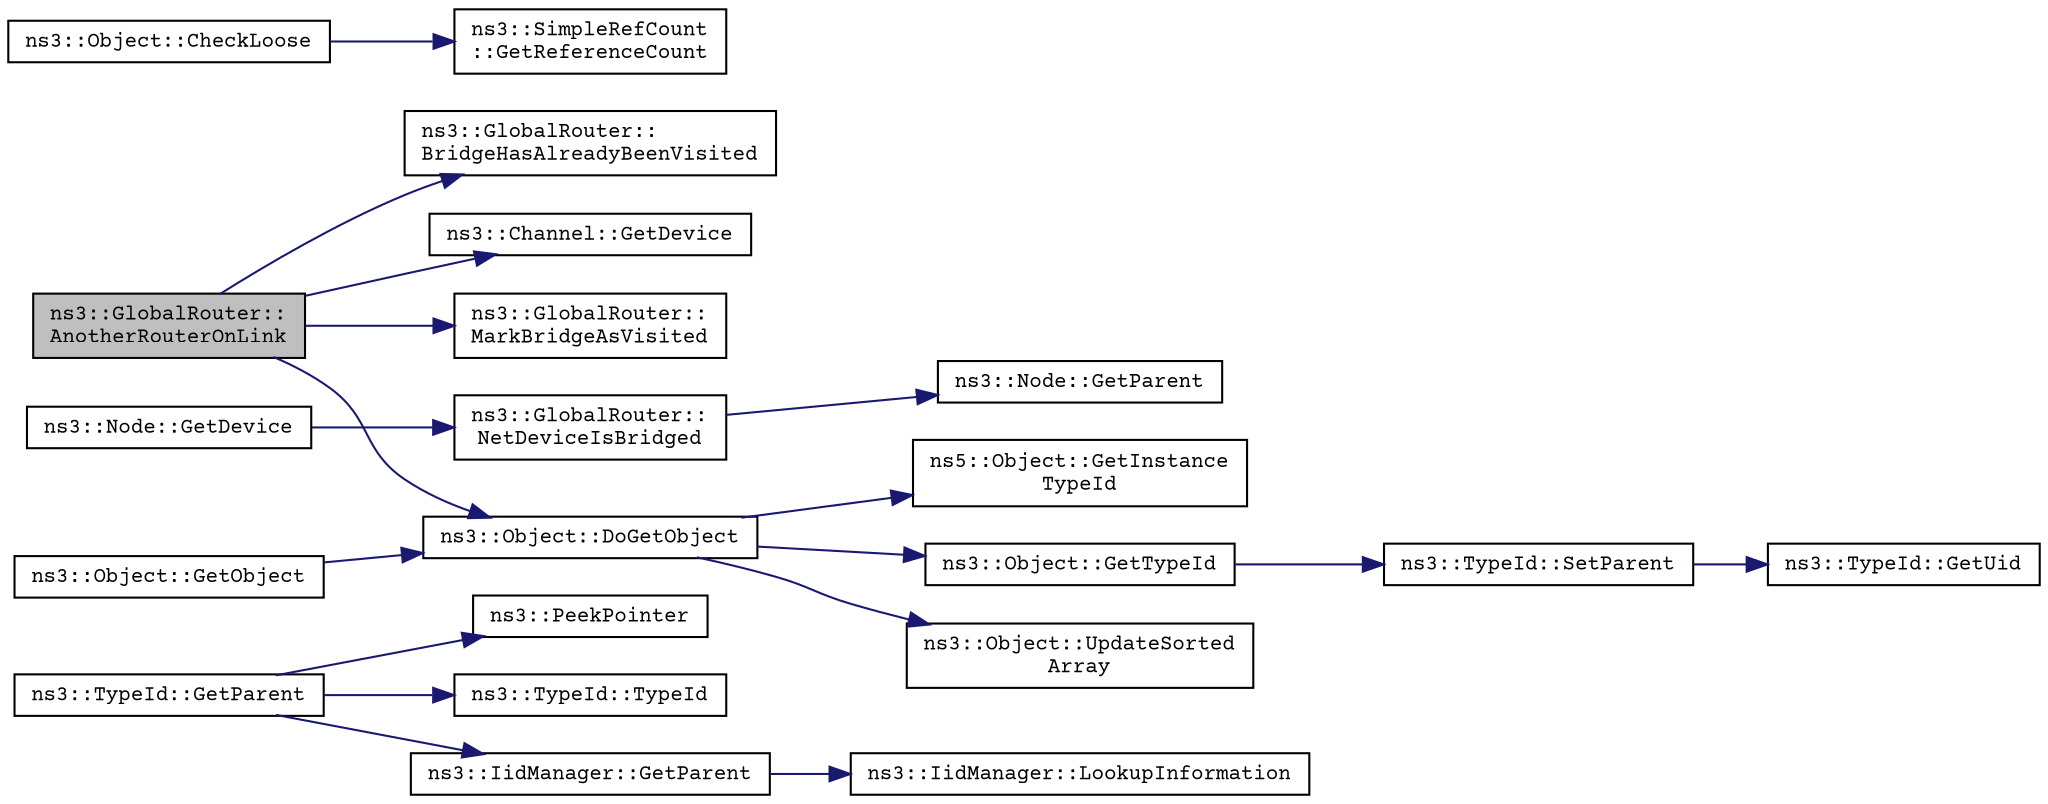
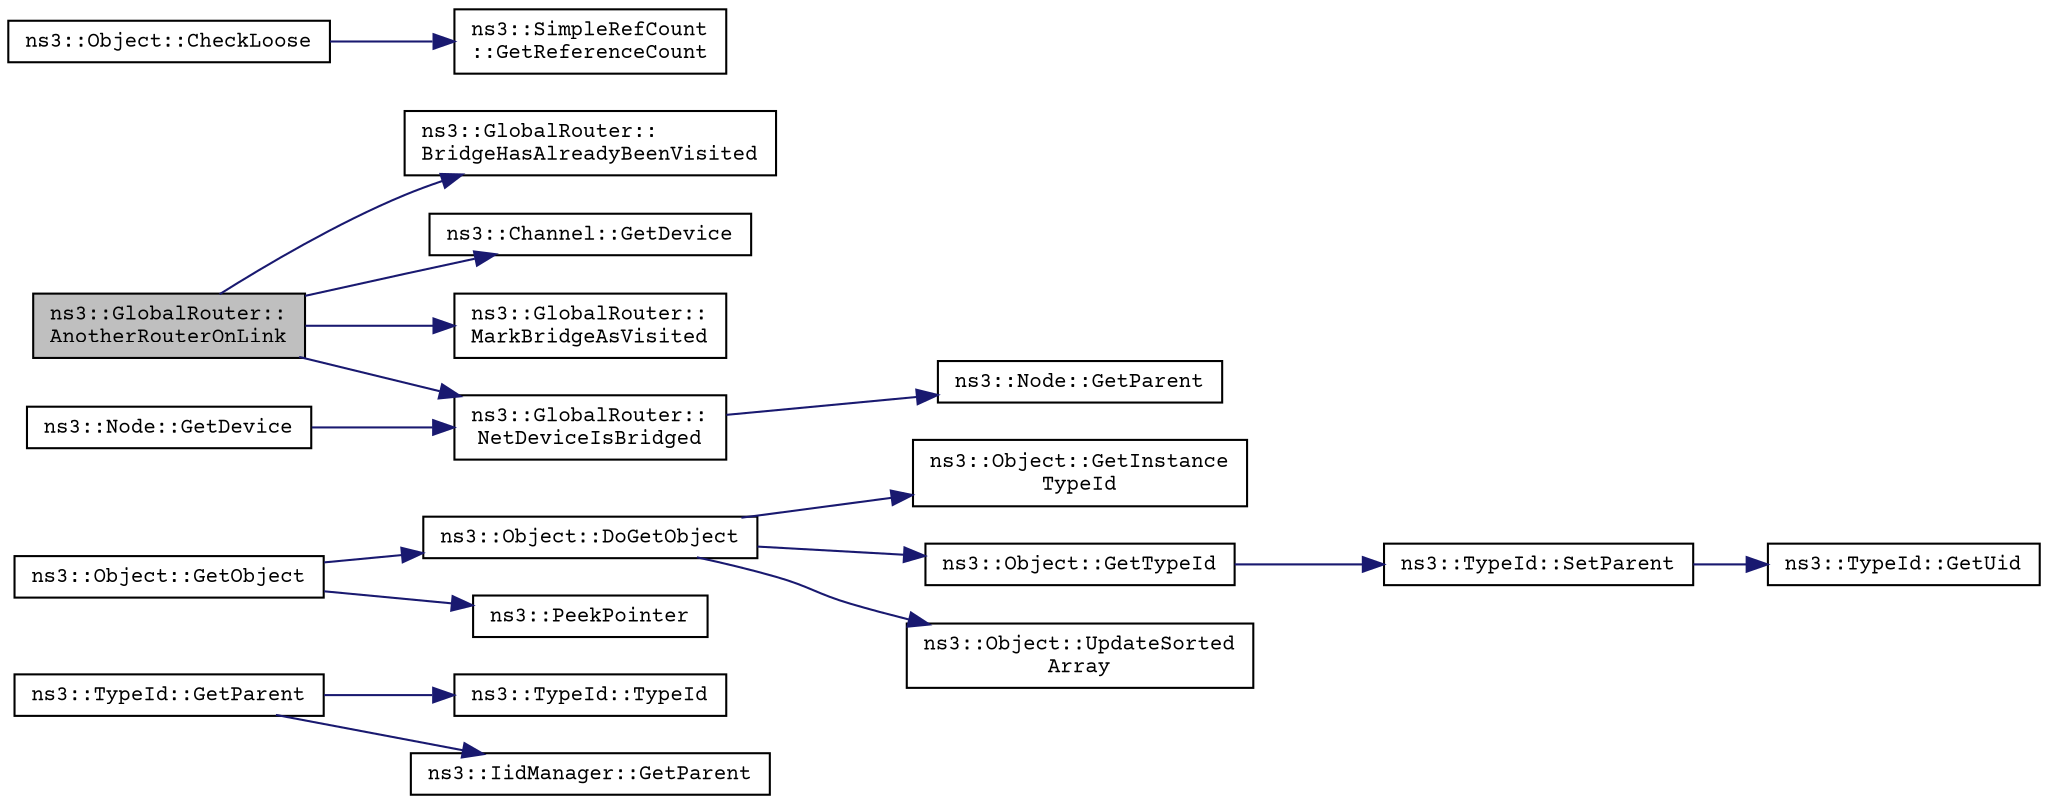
(372, 443) -> (369, 374)
(1080, 473) -> (1080, 473)
(369, 658) -> (388, 597)
(1080, 774) -> none
